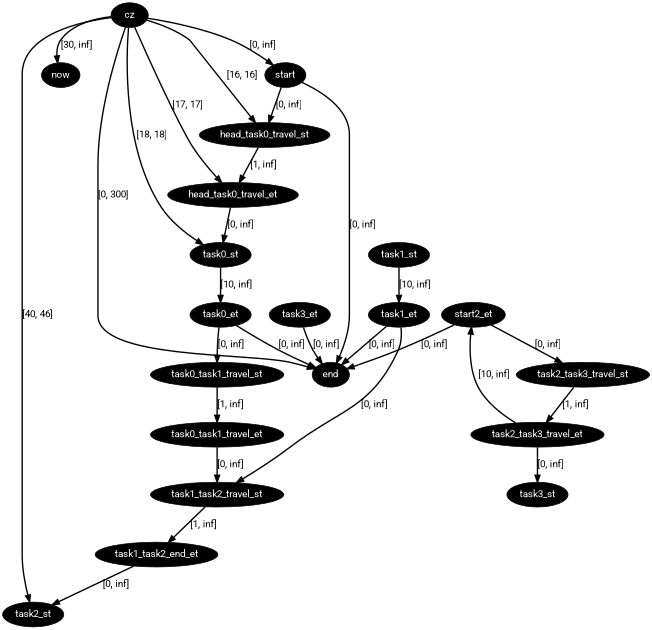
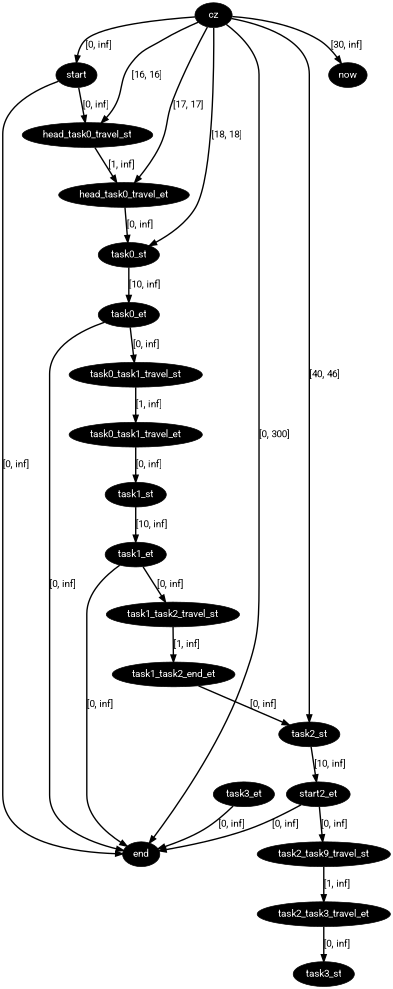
(583, 375) -> (324, 854)
(478, 386) -> (313, 761)
(217, 461) -> (136, 461)
